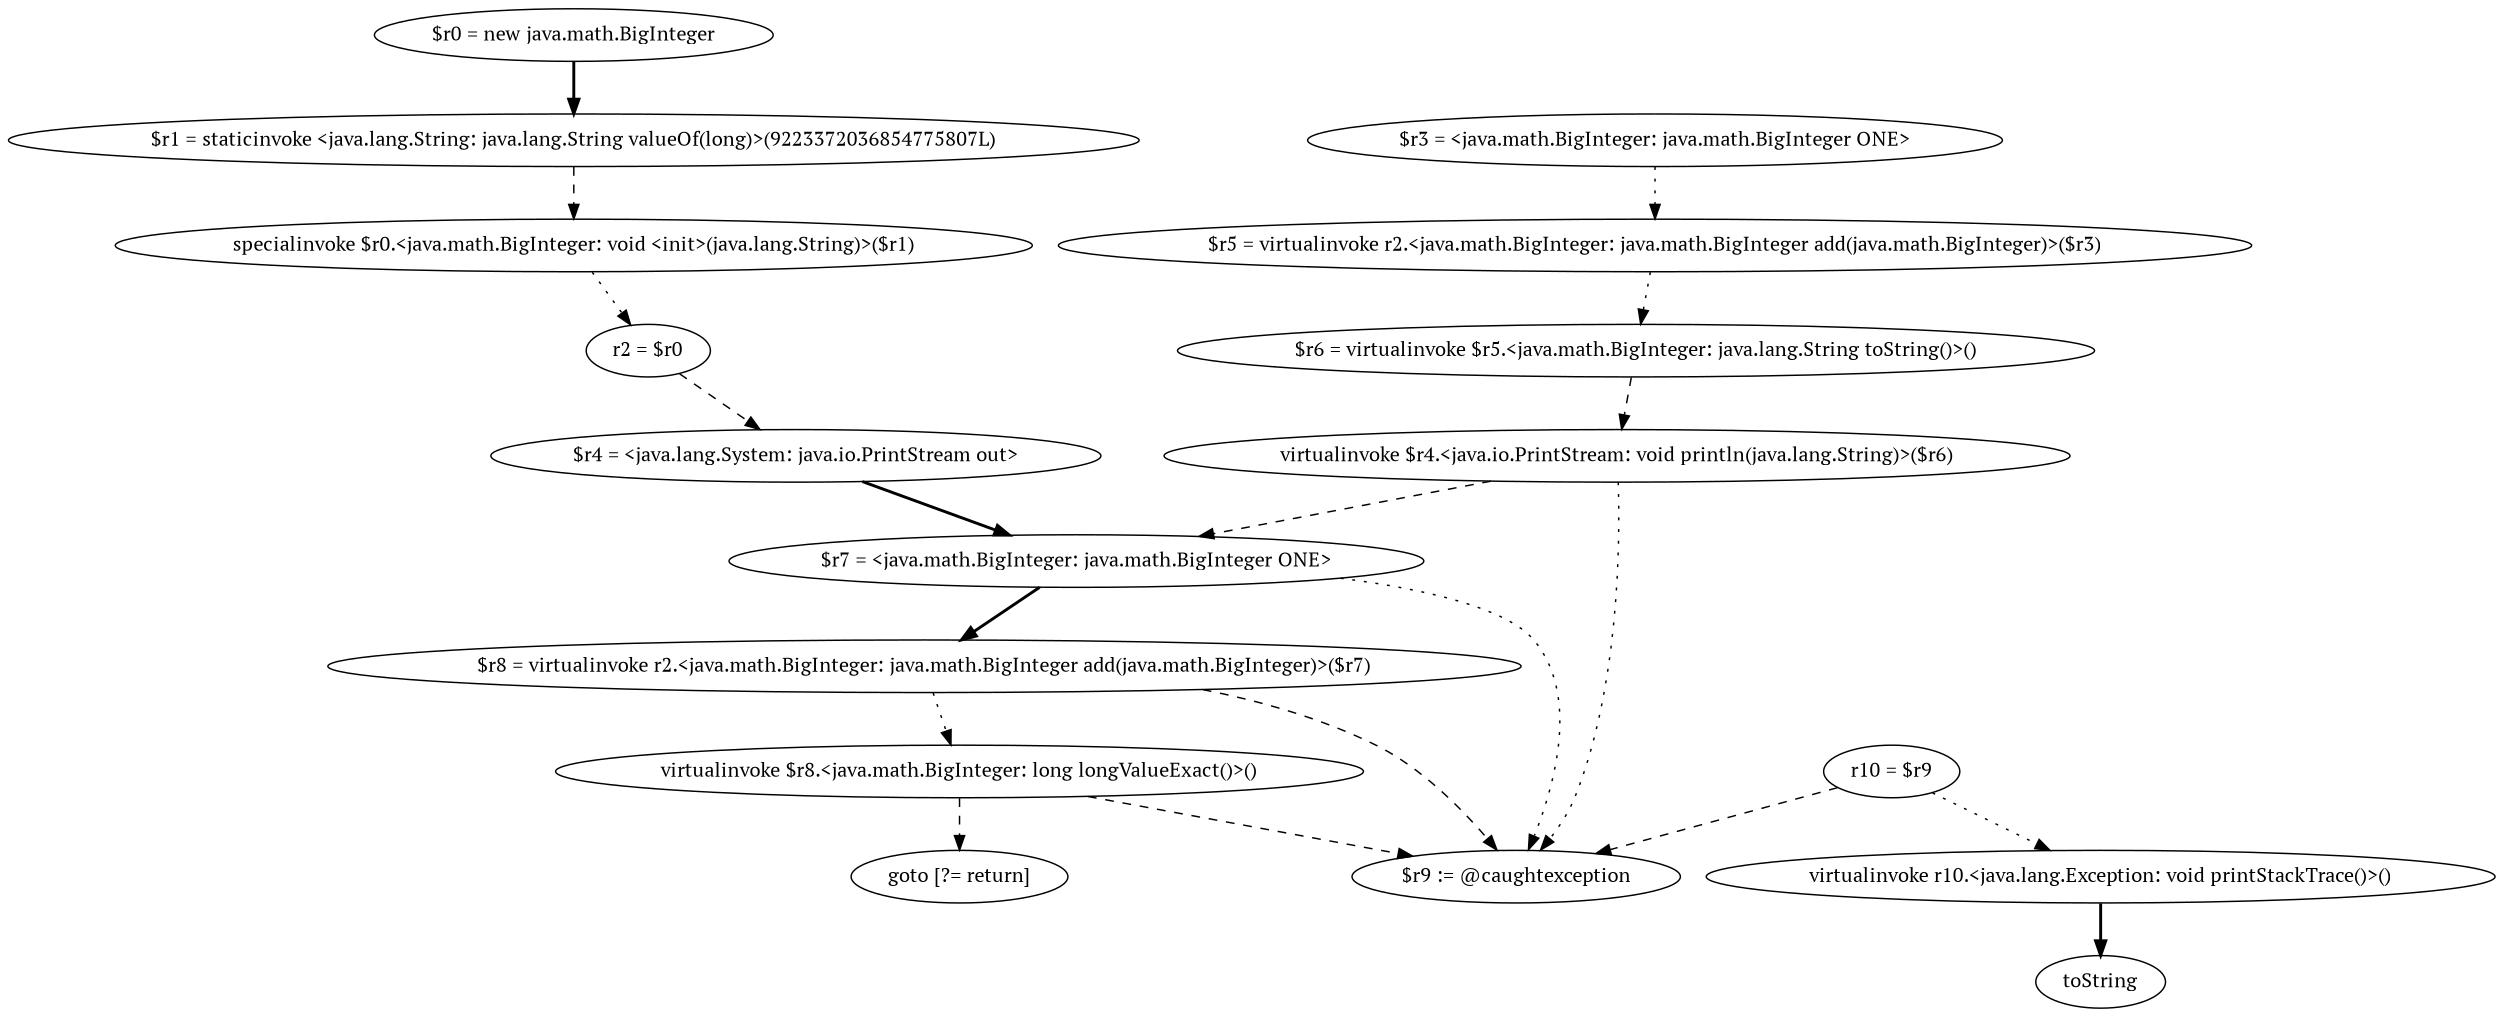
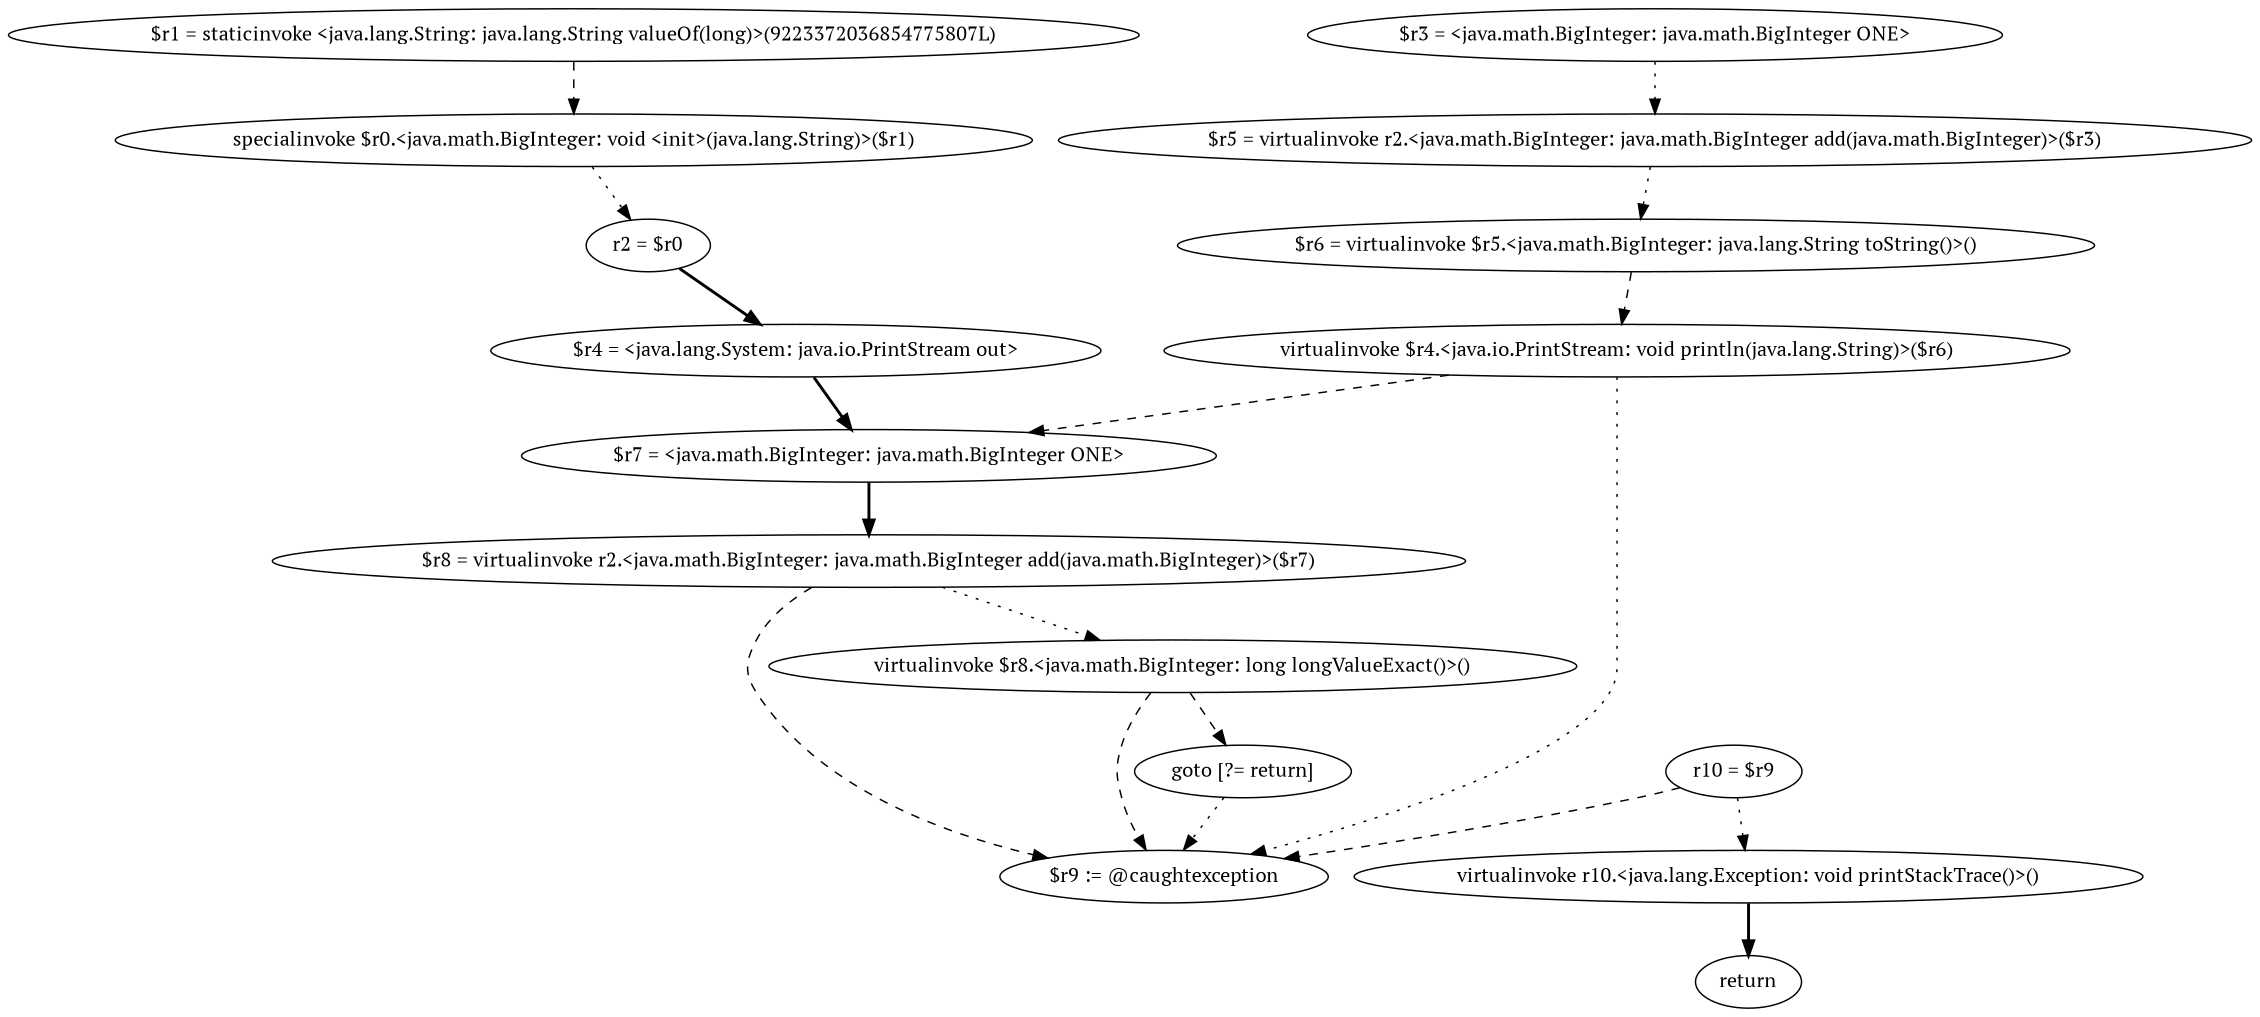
(574, 35) -> none
(714, 397) -> (714, 292)
(1533, 640) -> (1208, 818)
(2101, 982) -> (1749, 982)
